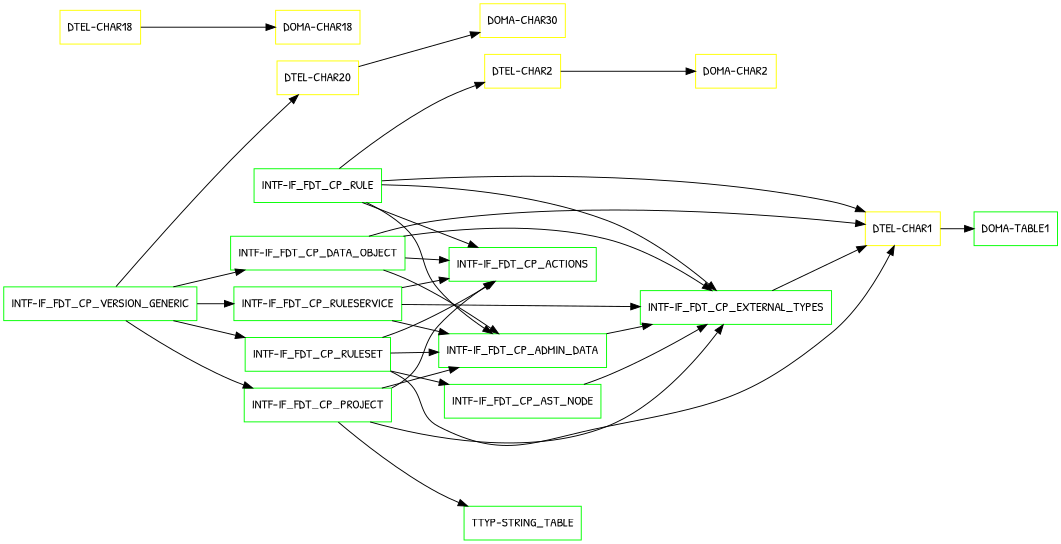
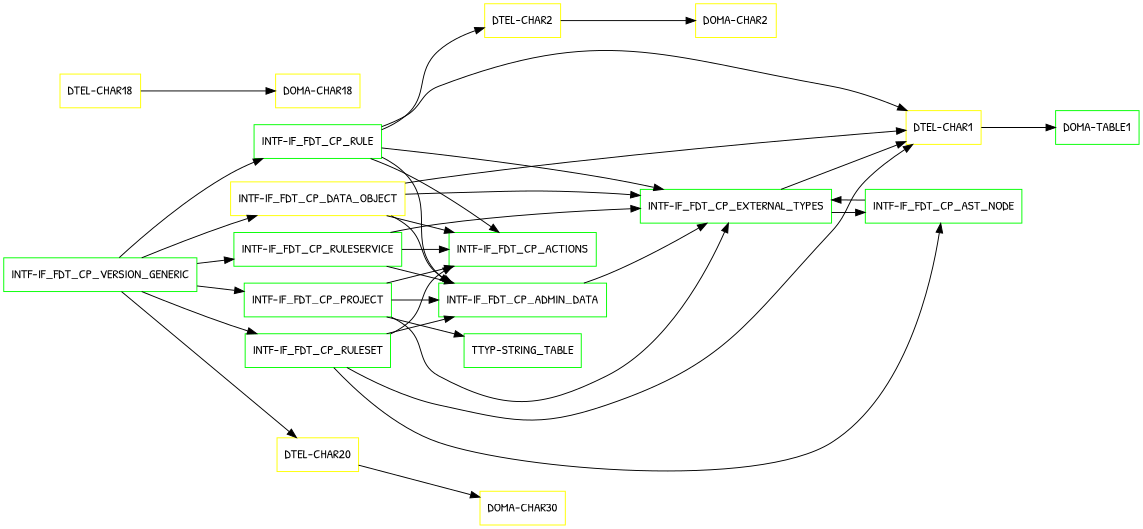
none -> (183, 205)
none -> (838, 213)
(318, 253) -> (318, 199)
